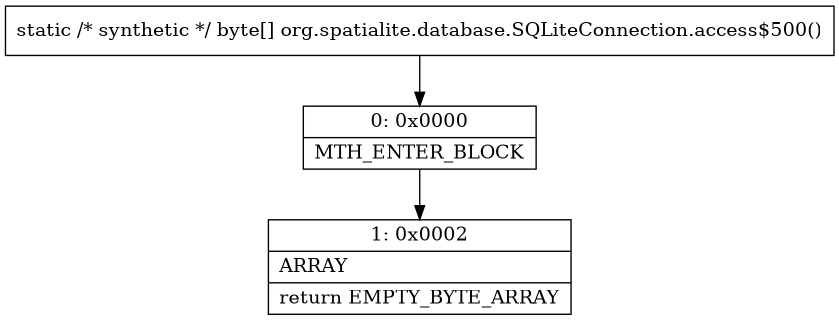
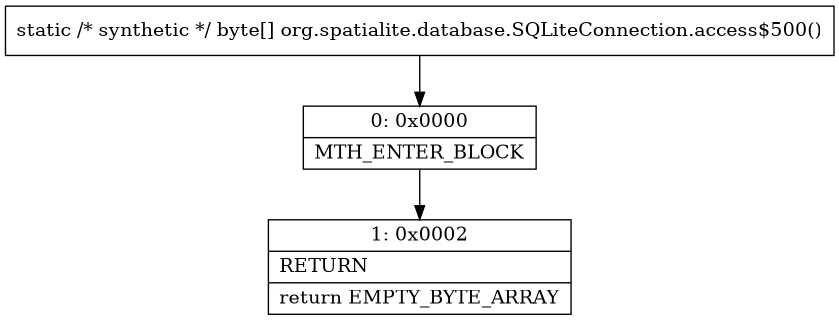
(314, 266) -> (324, 266)
